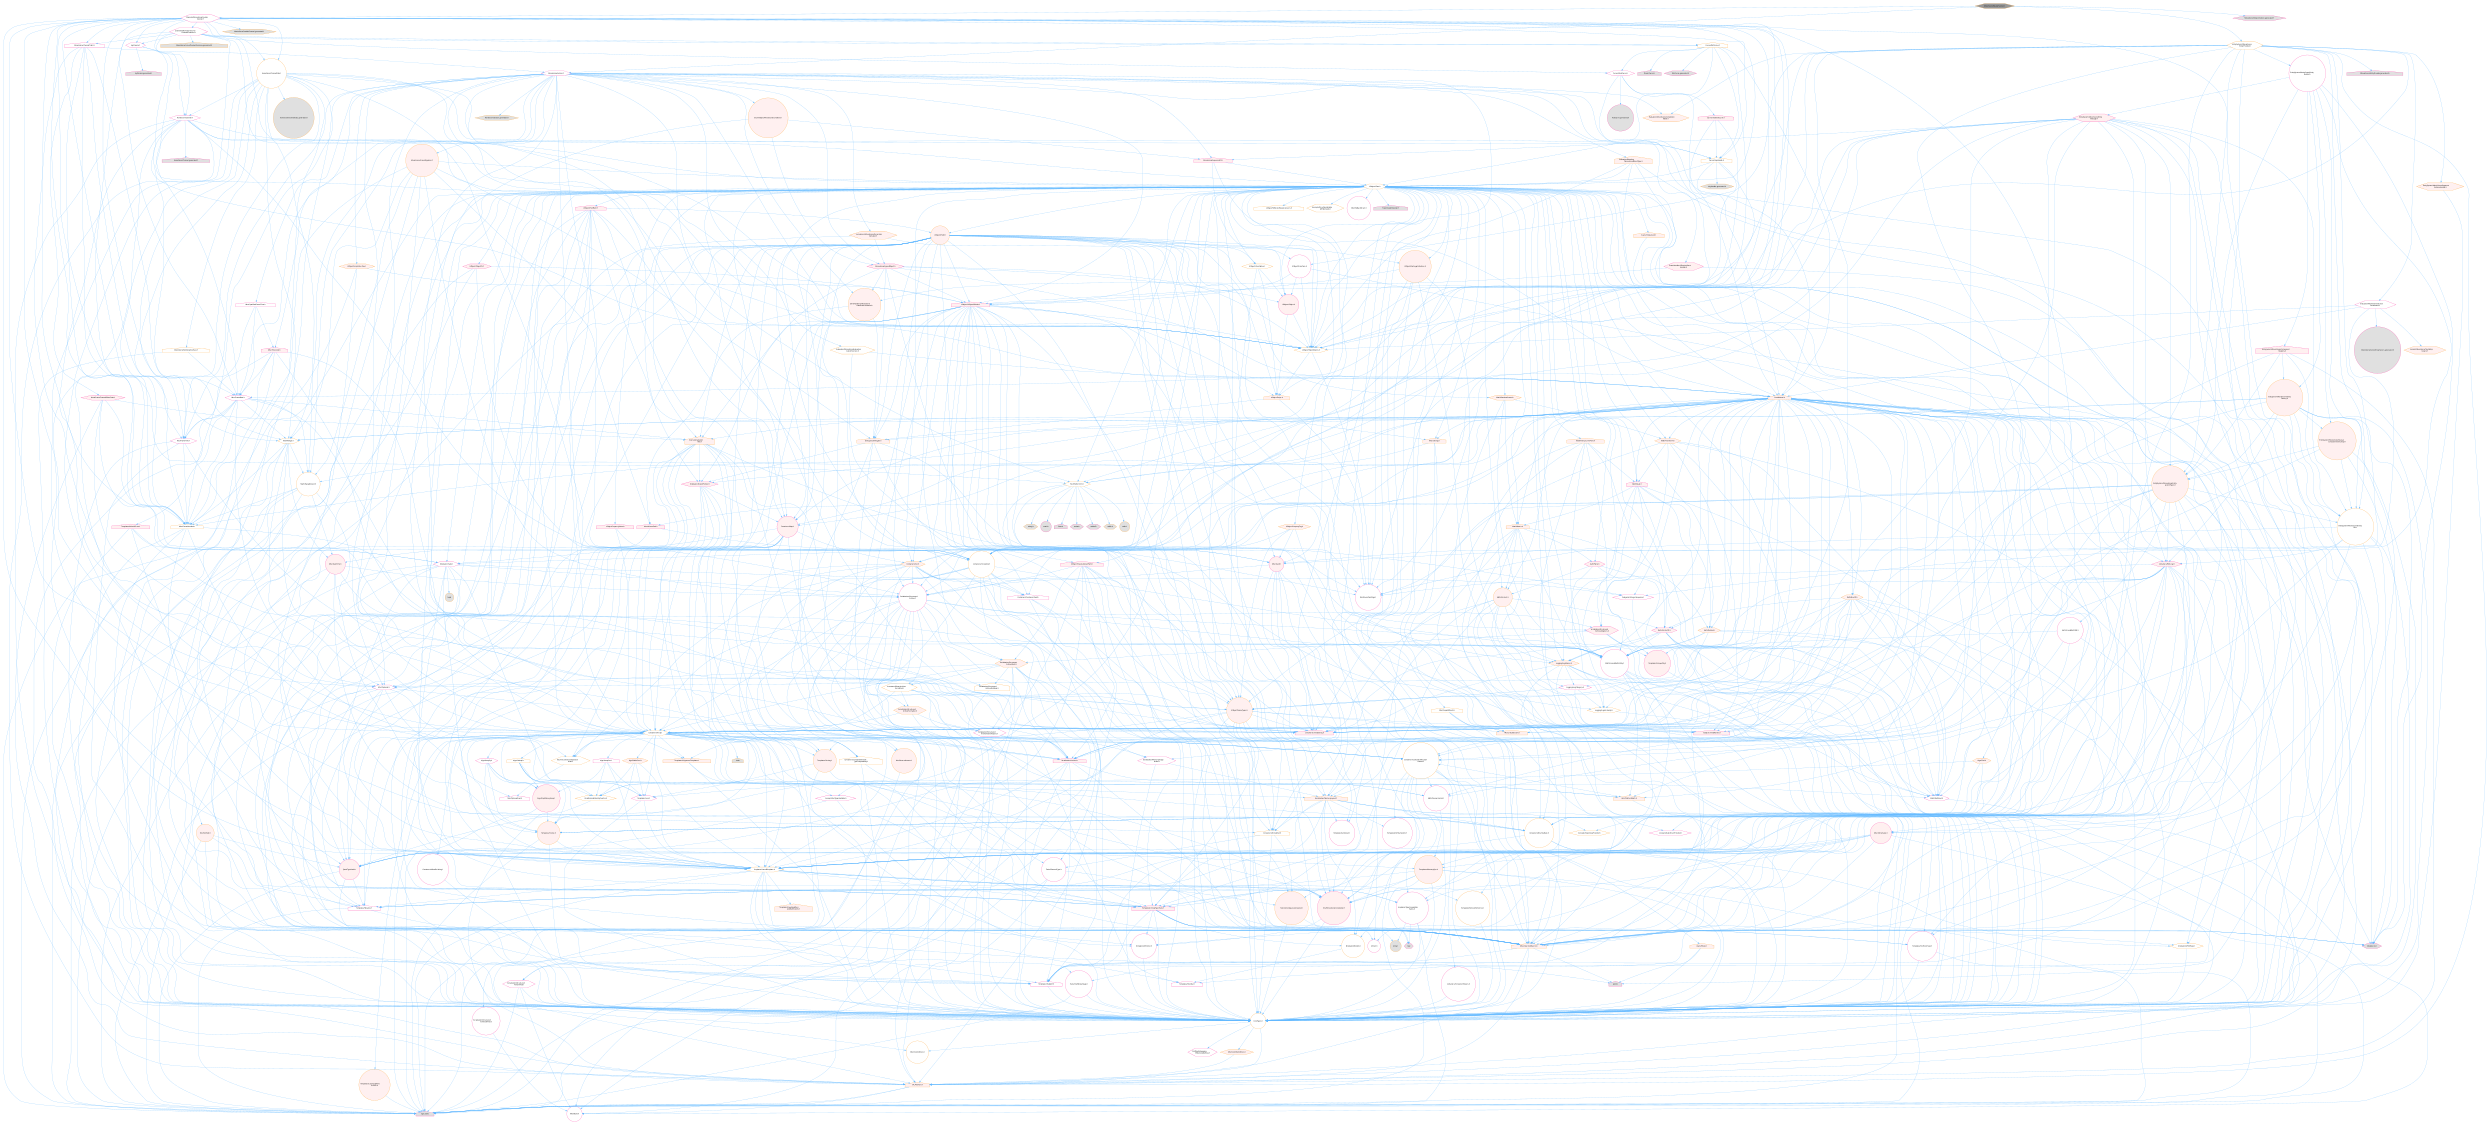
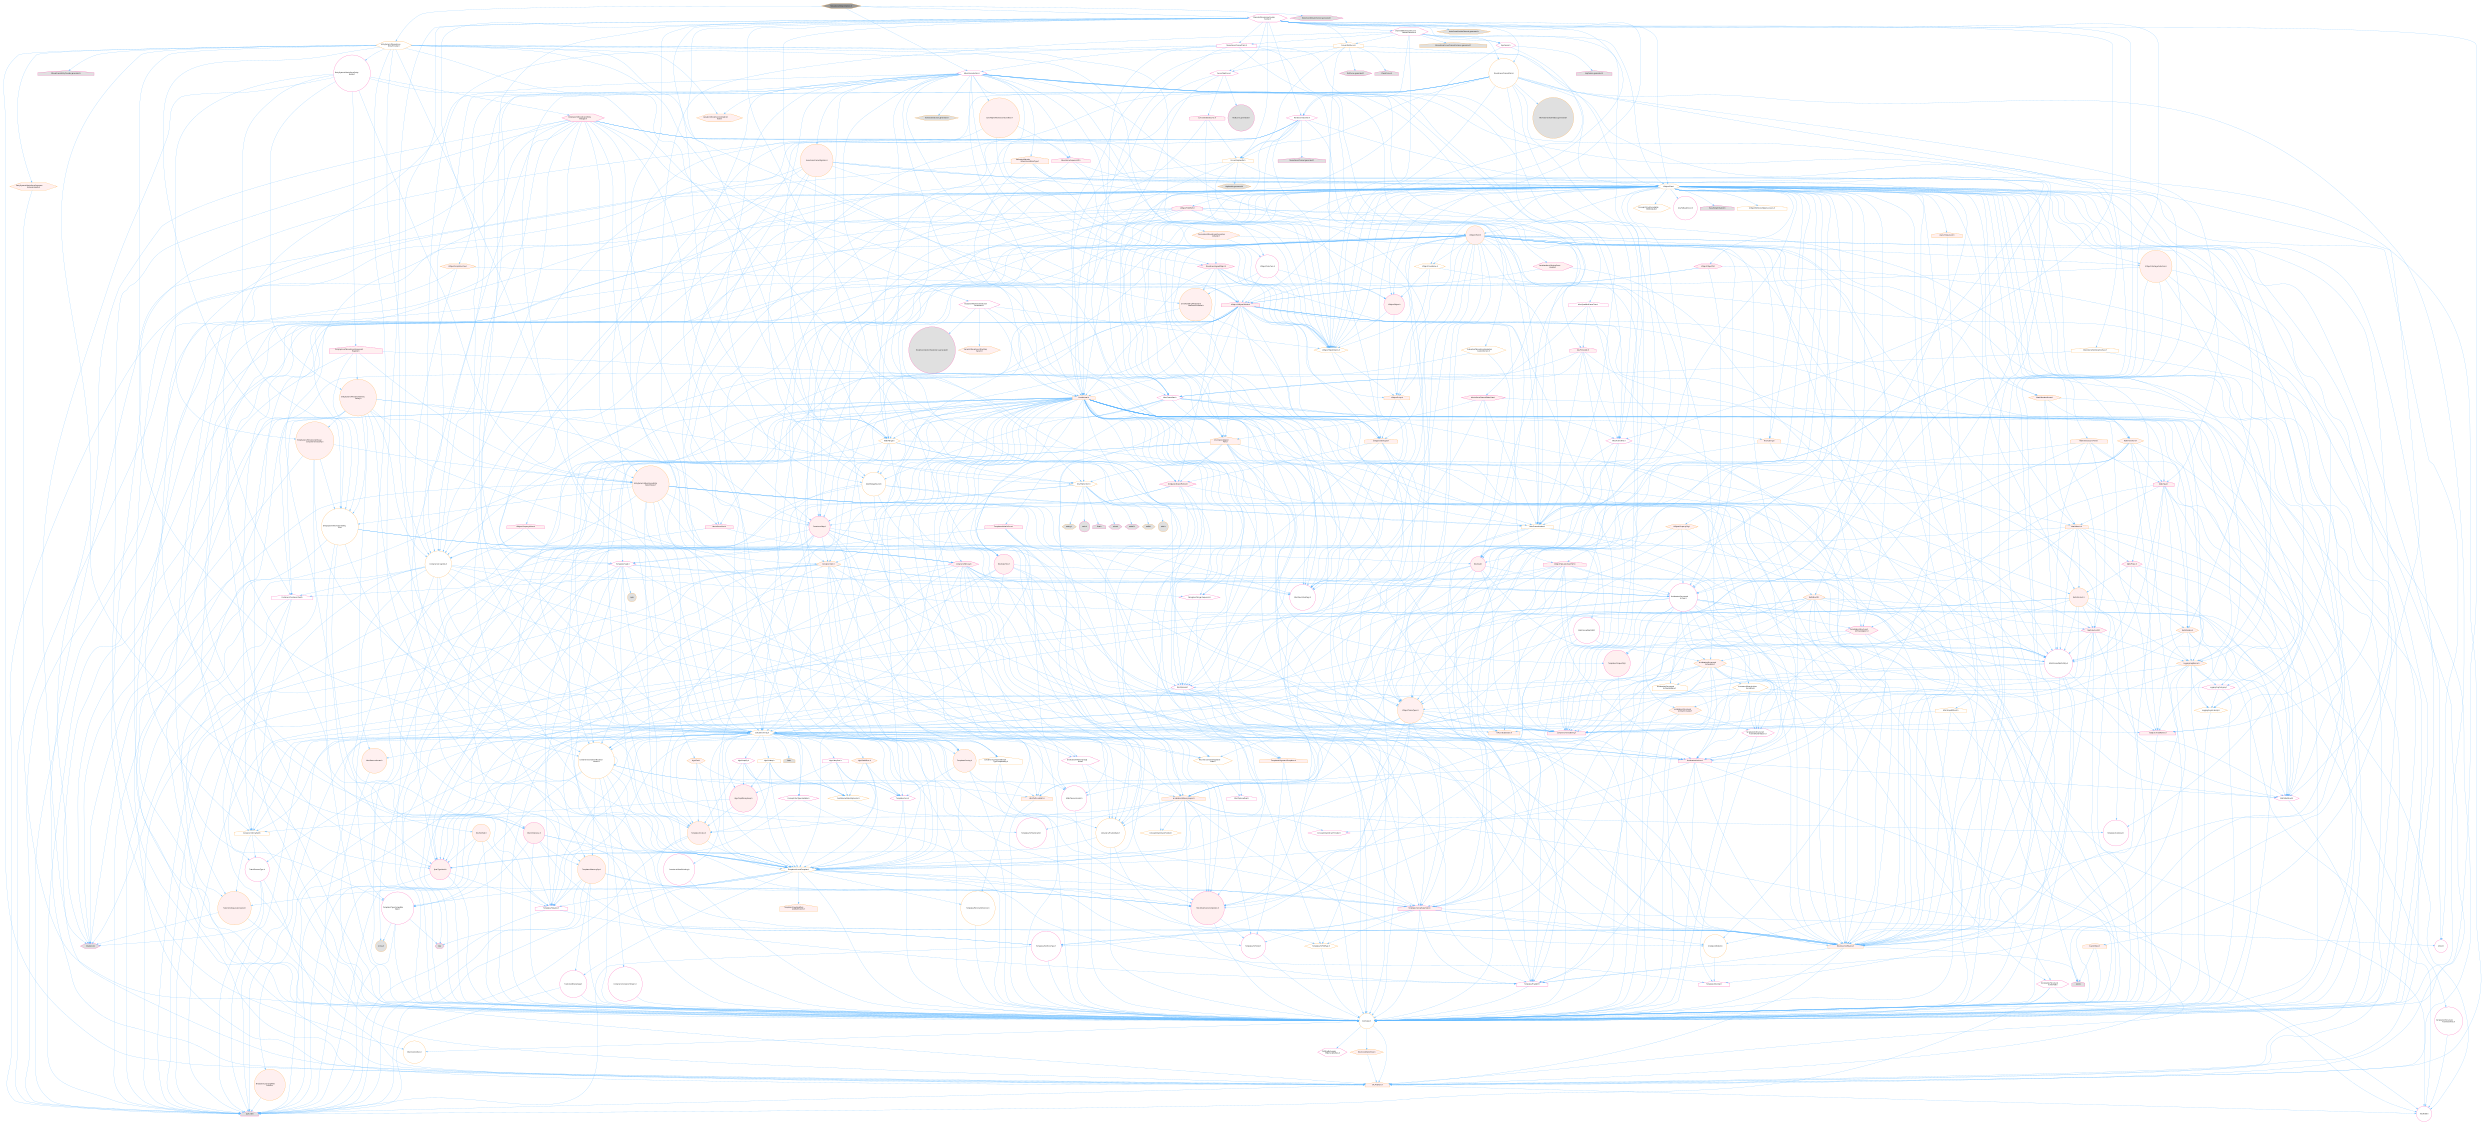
(1674, 734) -> (1460, 608)
